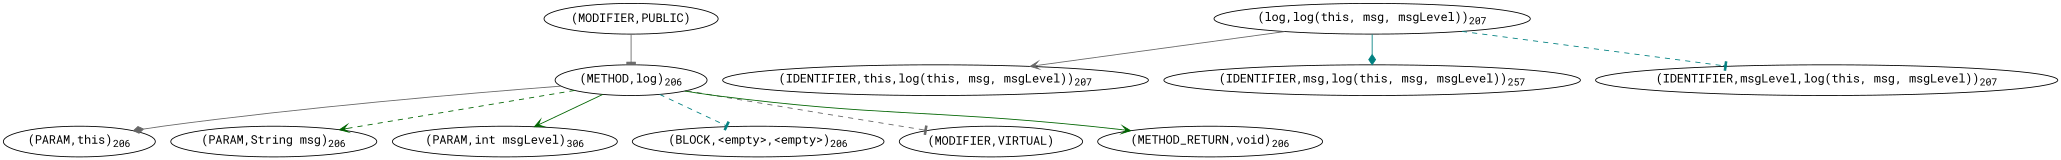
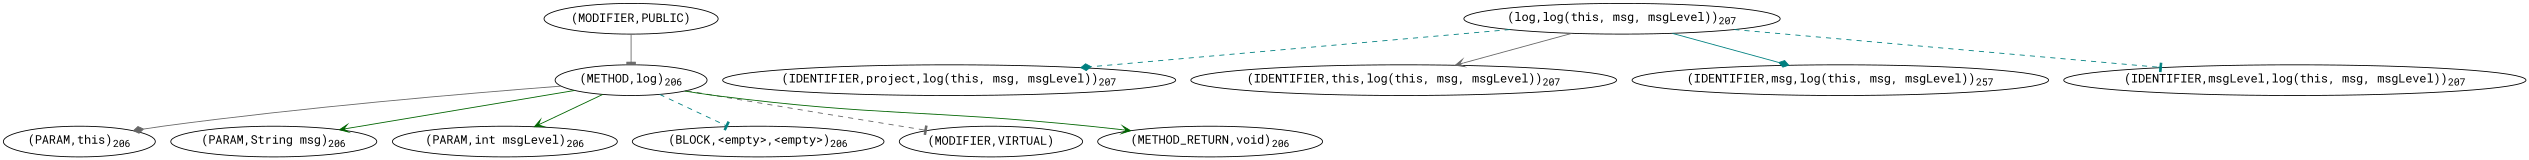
none -> (949, 80)
(461, 109) -> (461, 109)
(576, 140) -> (576, 140)
